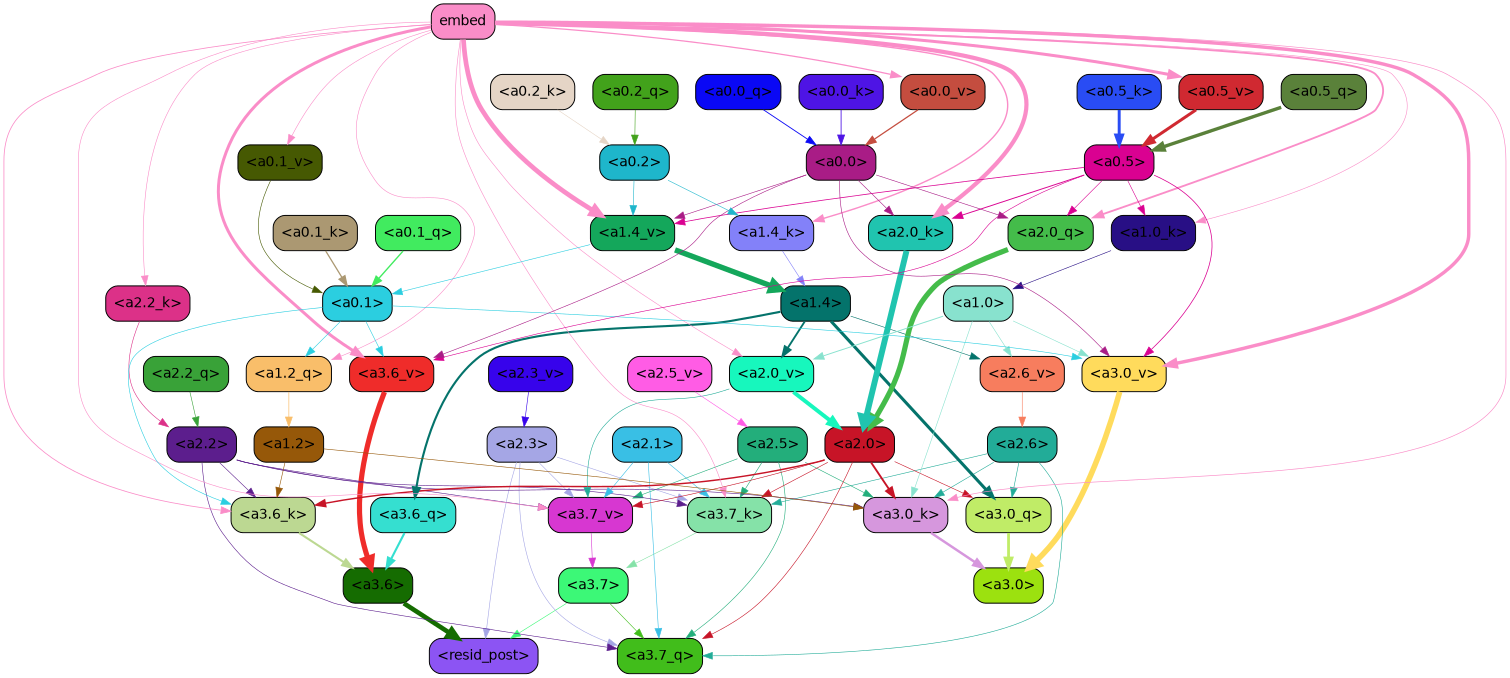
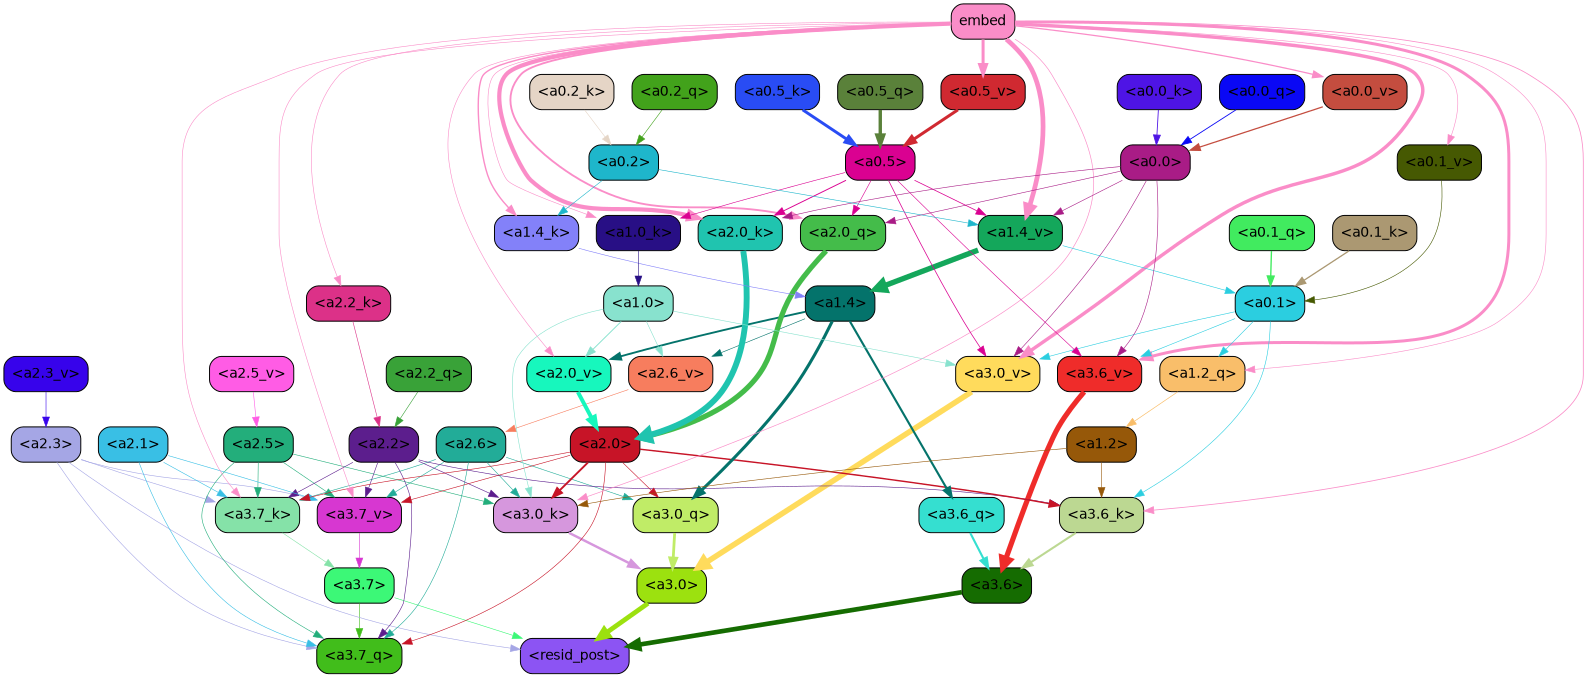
(627, 408) -> (419, 477)
none -> (627, 618)
